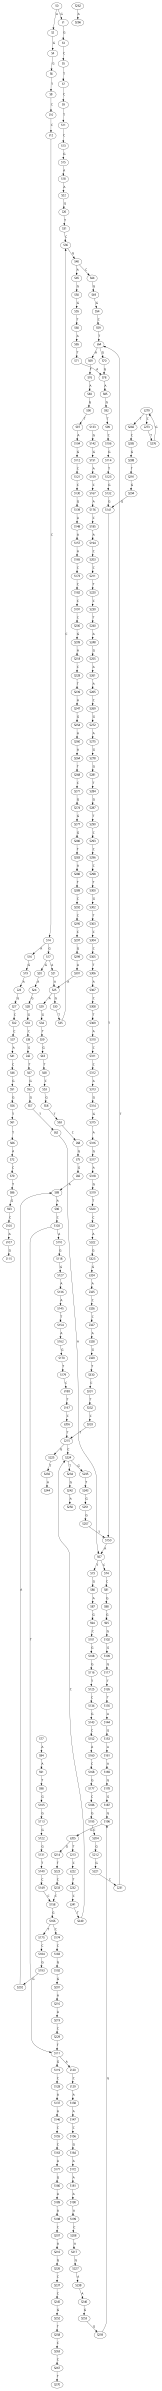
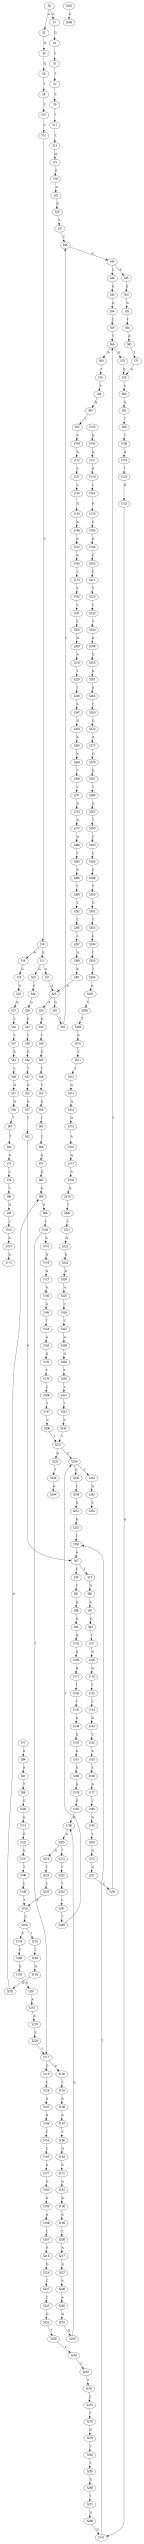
(147, 418) -> (89, 2396)
